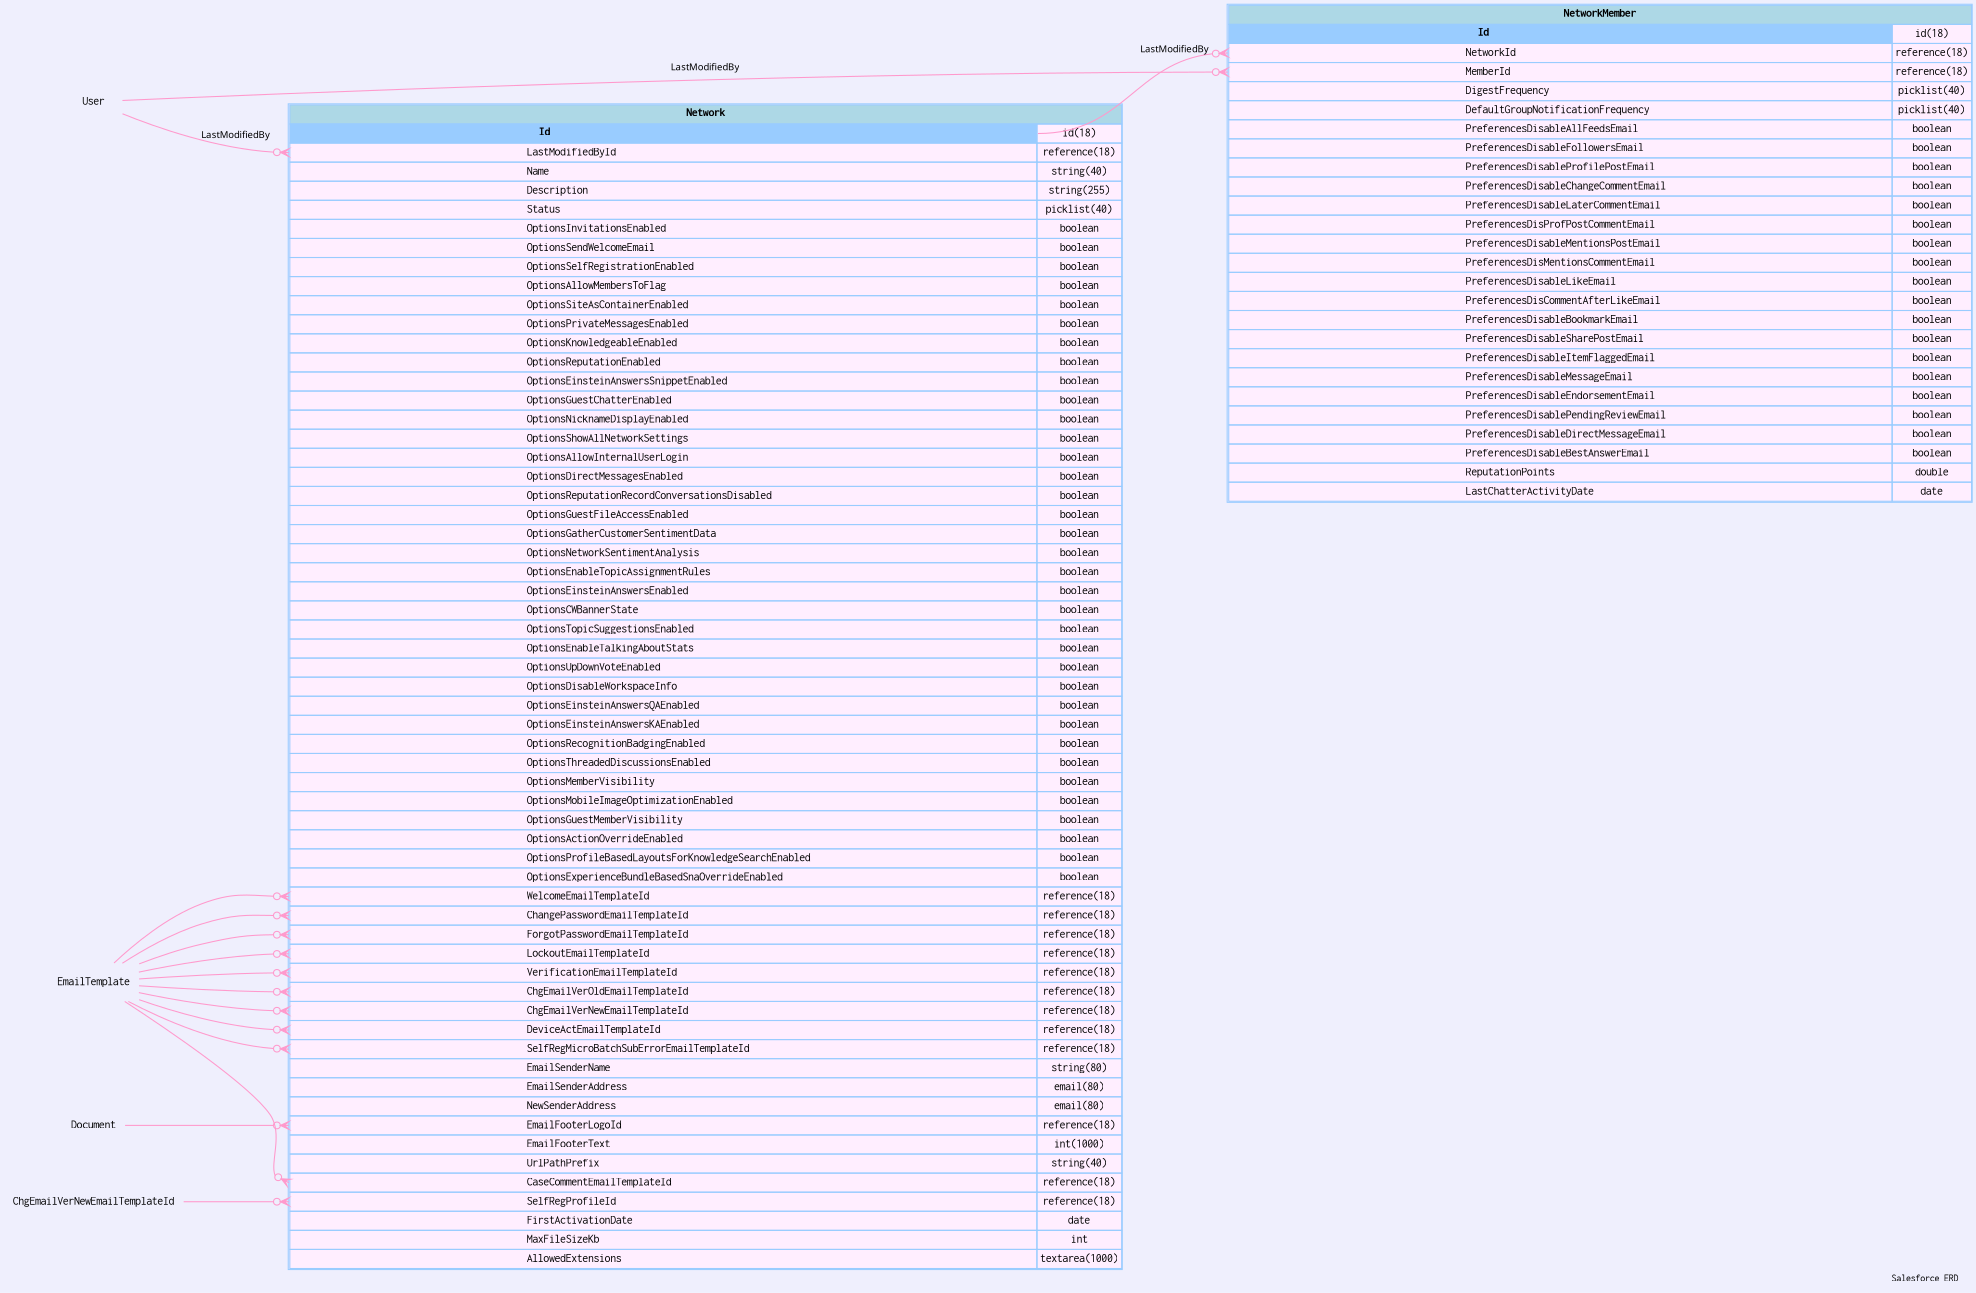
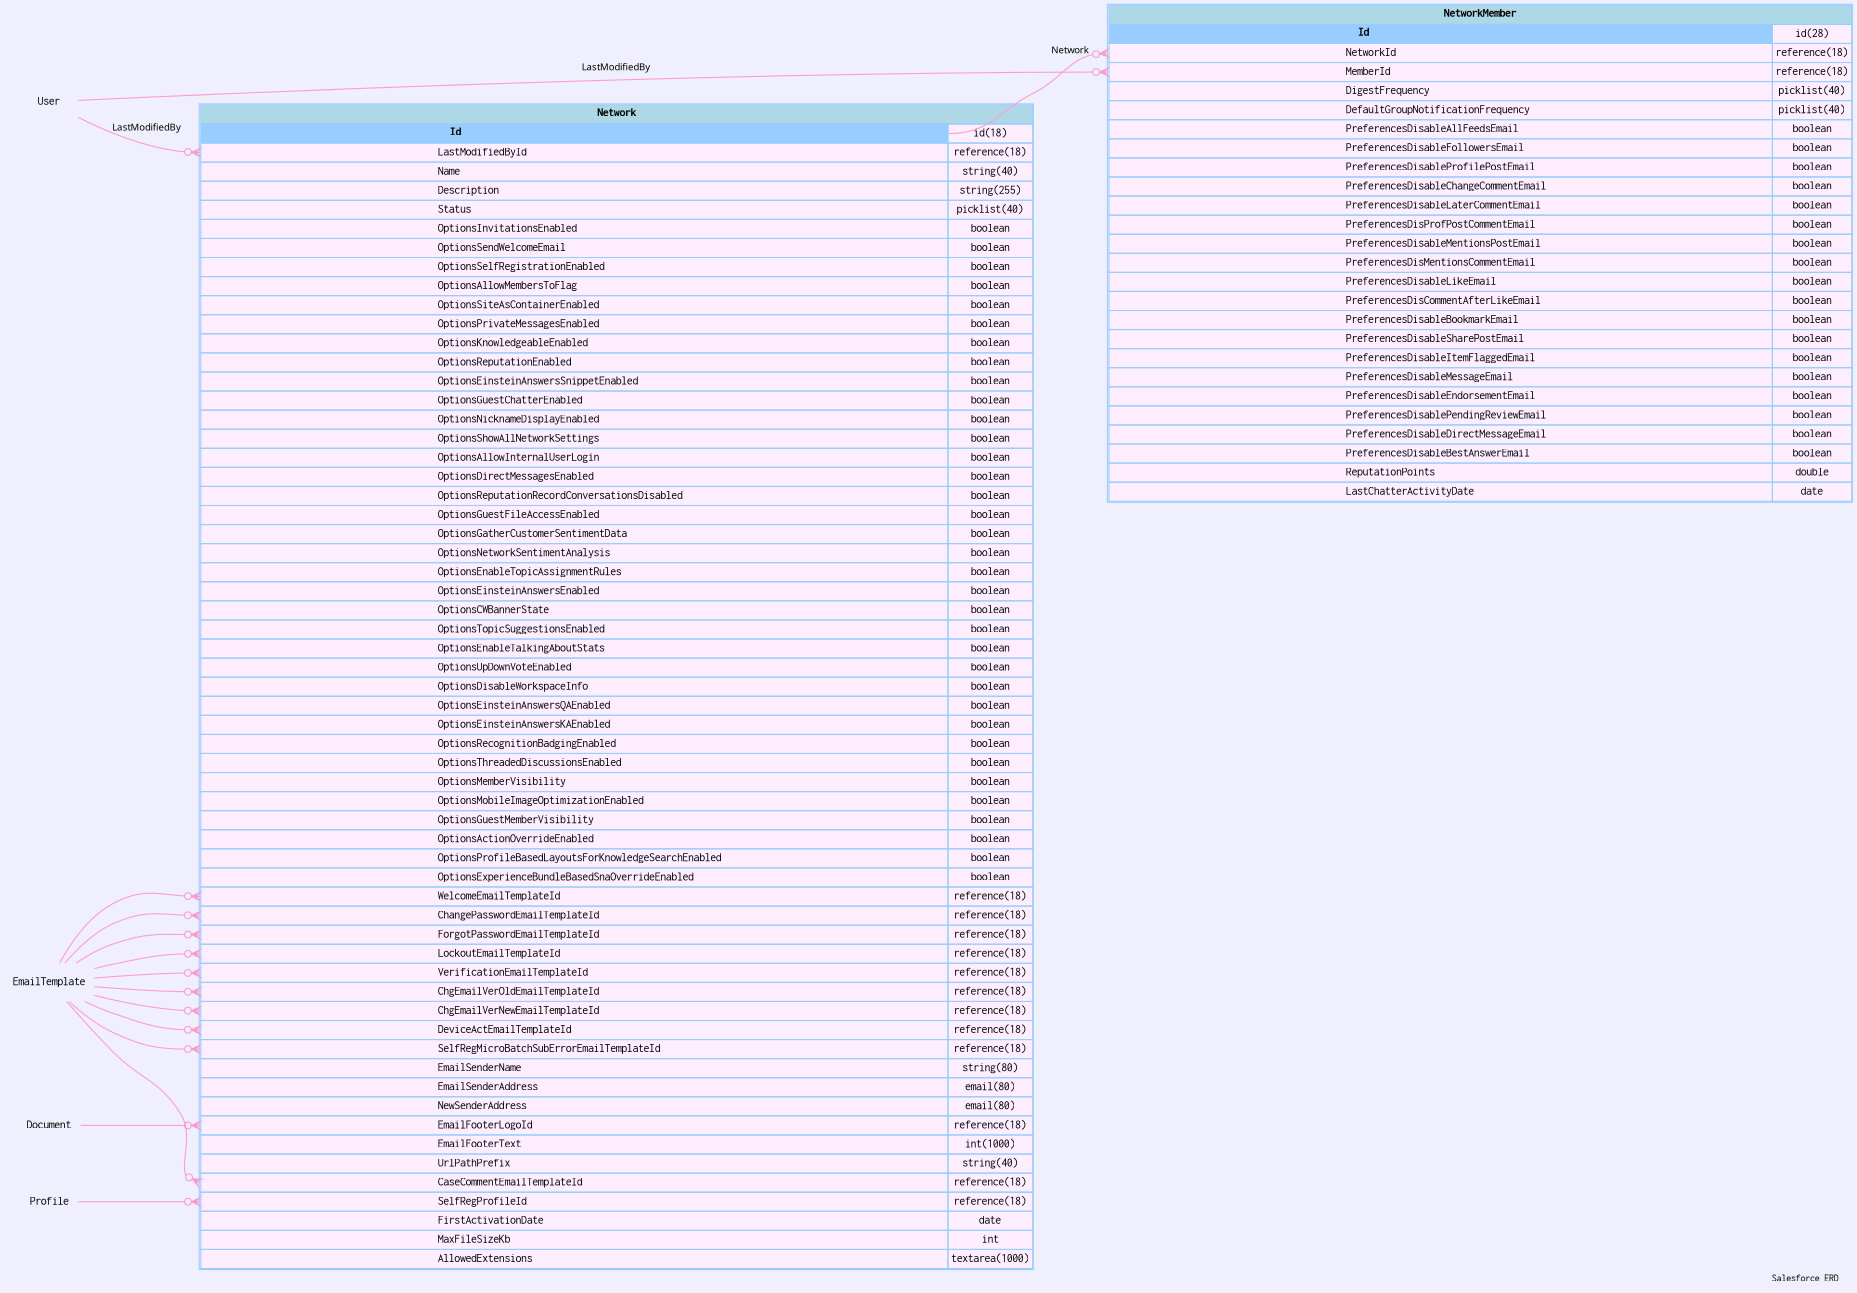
(1932, 33) -> (1812, 33)
(1175, 50) -> (1070, 51)
(94, 1202) -> (49, 1202)
